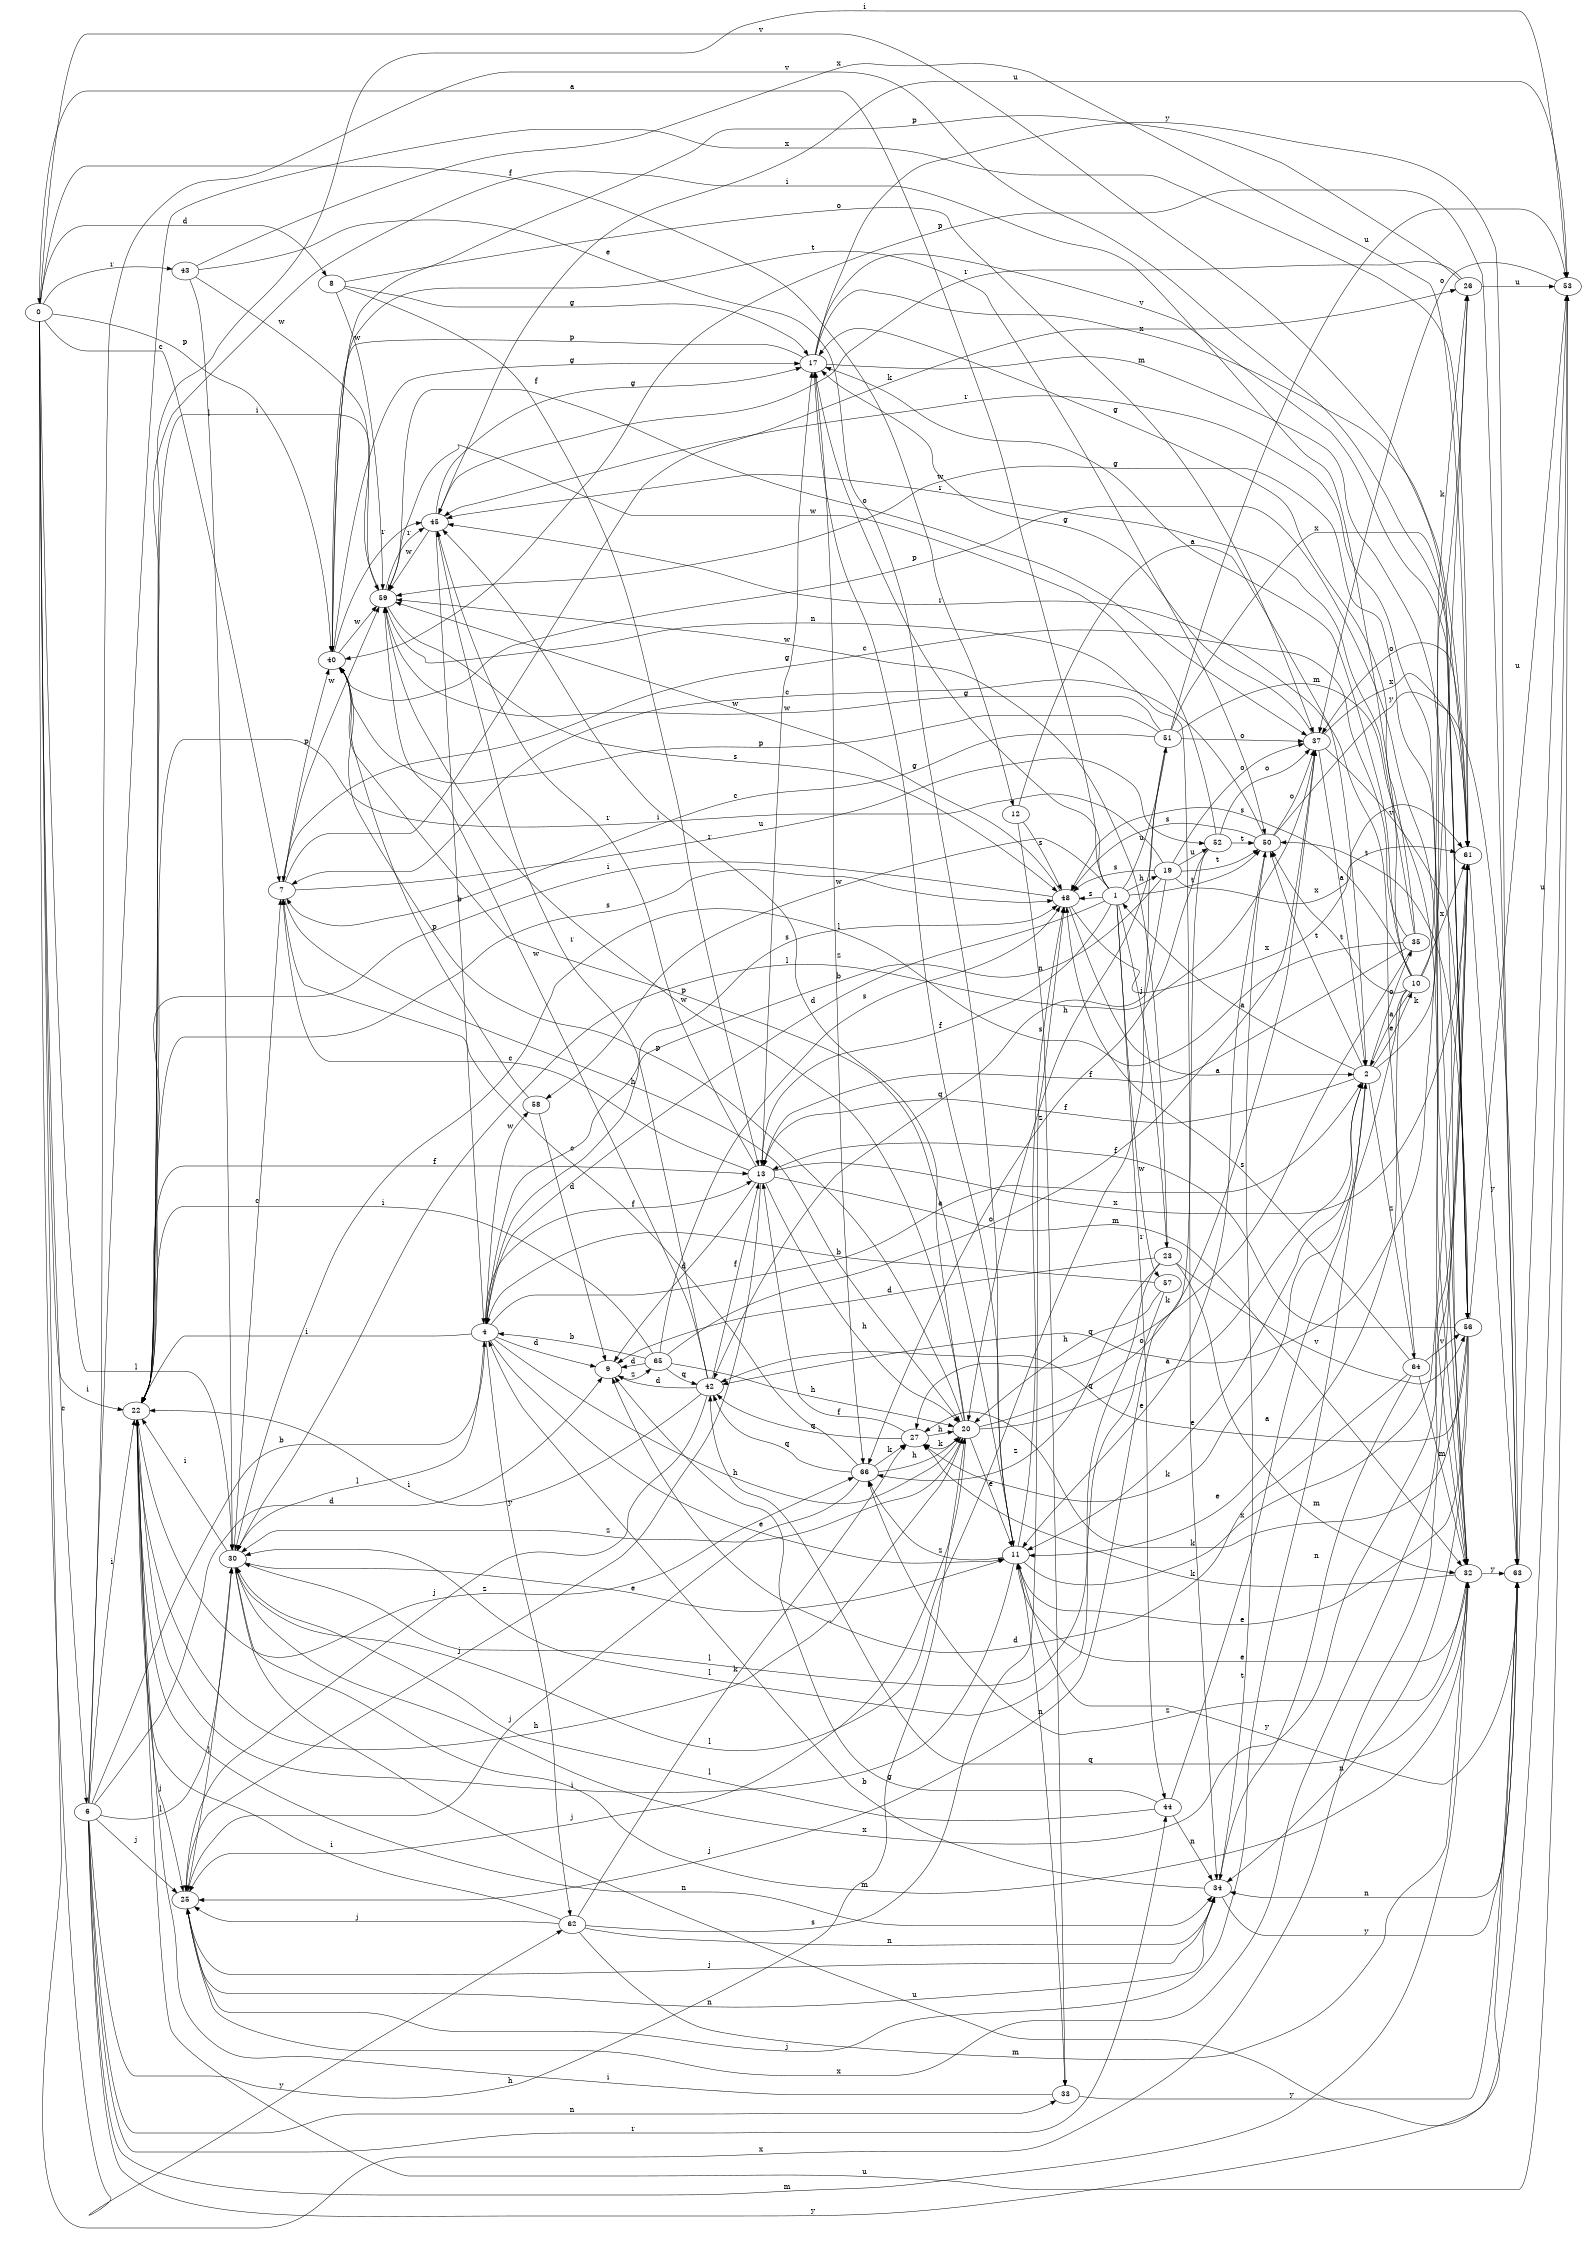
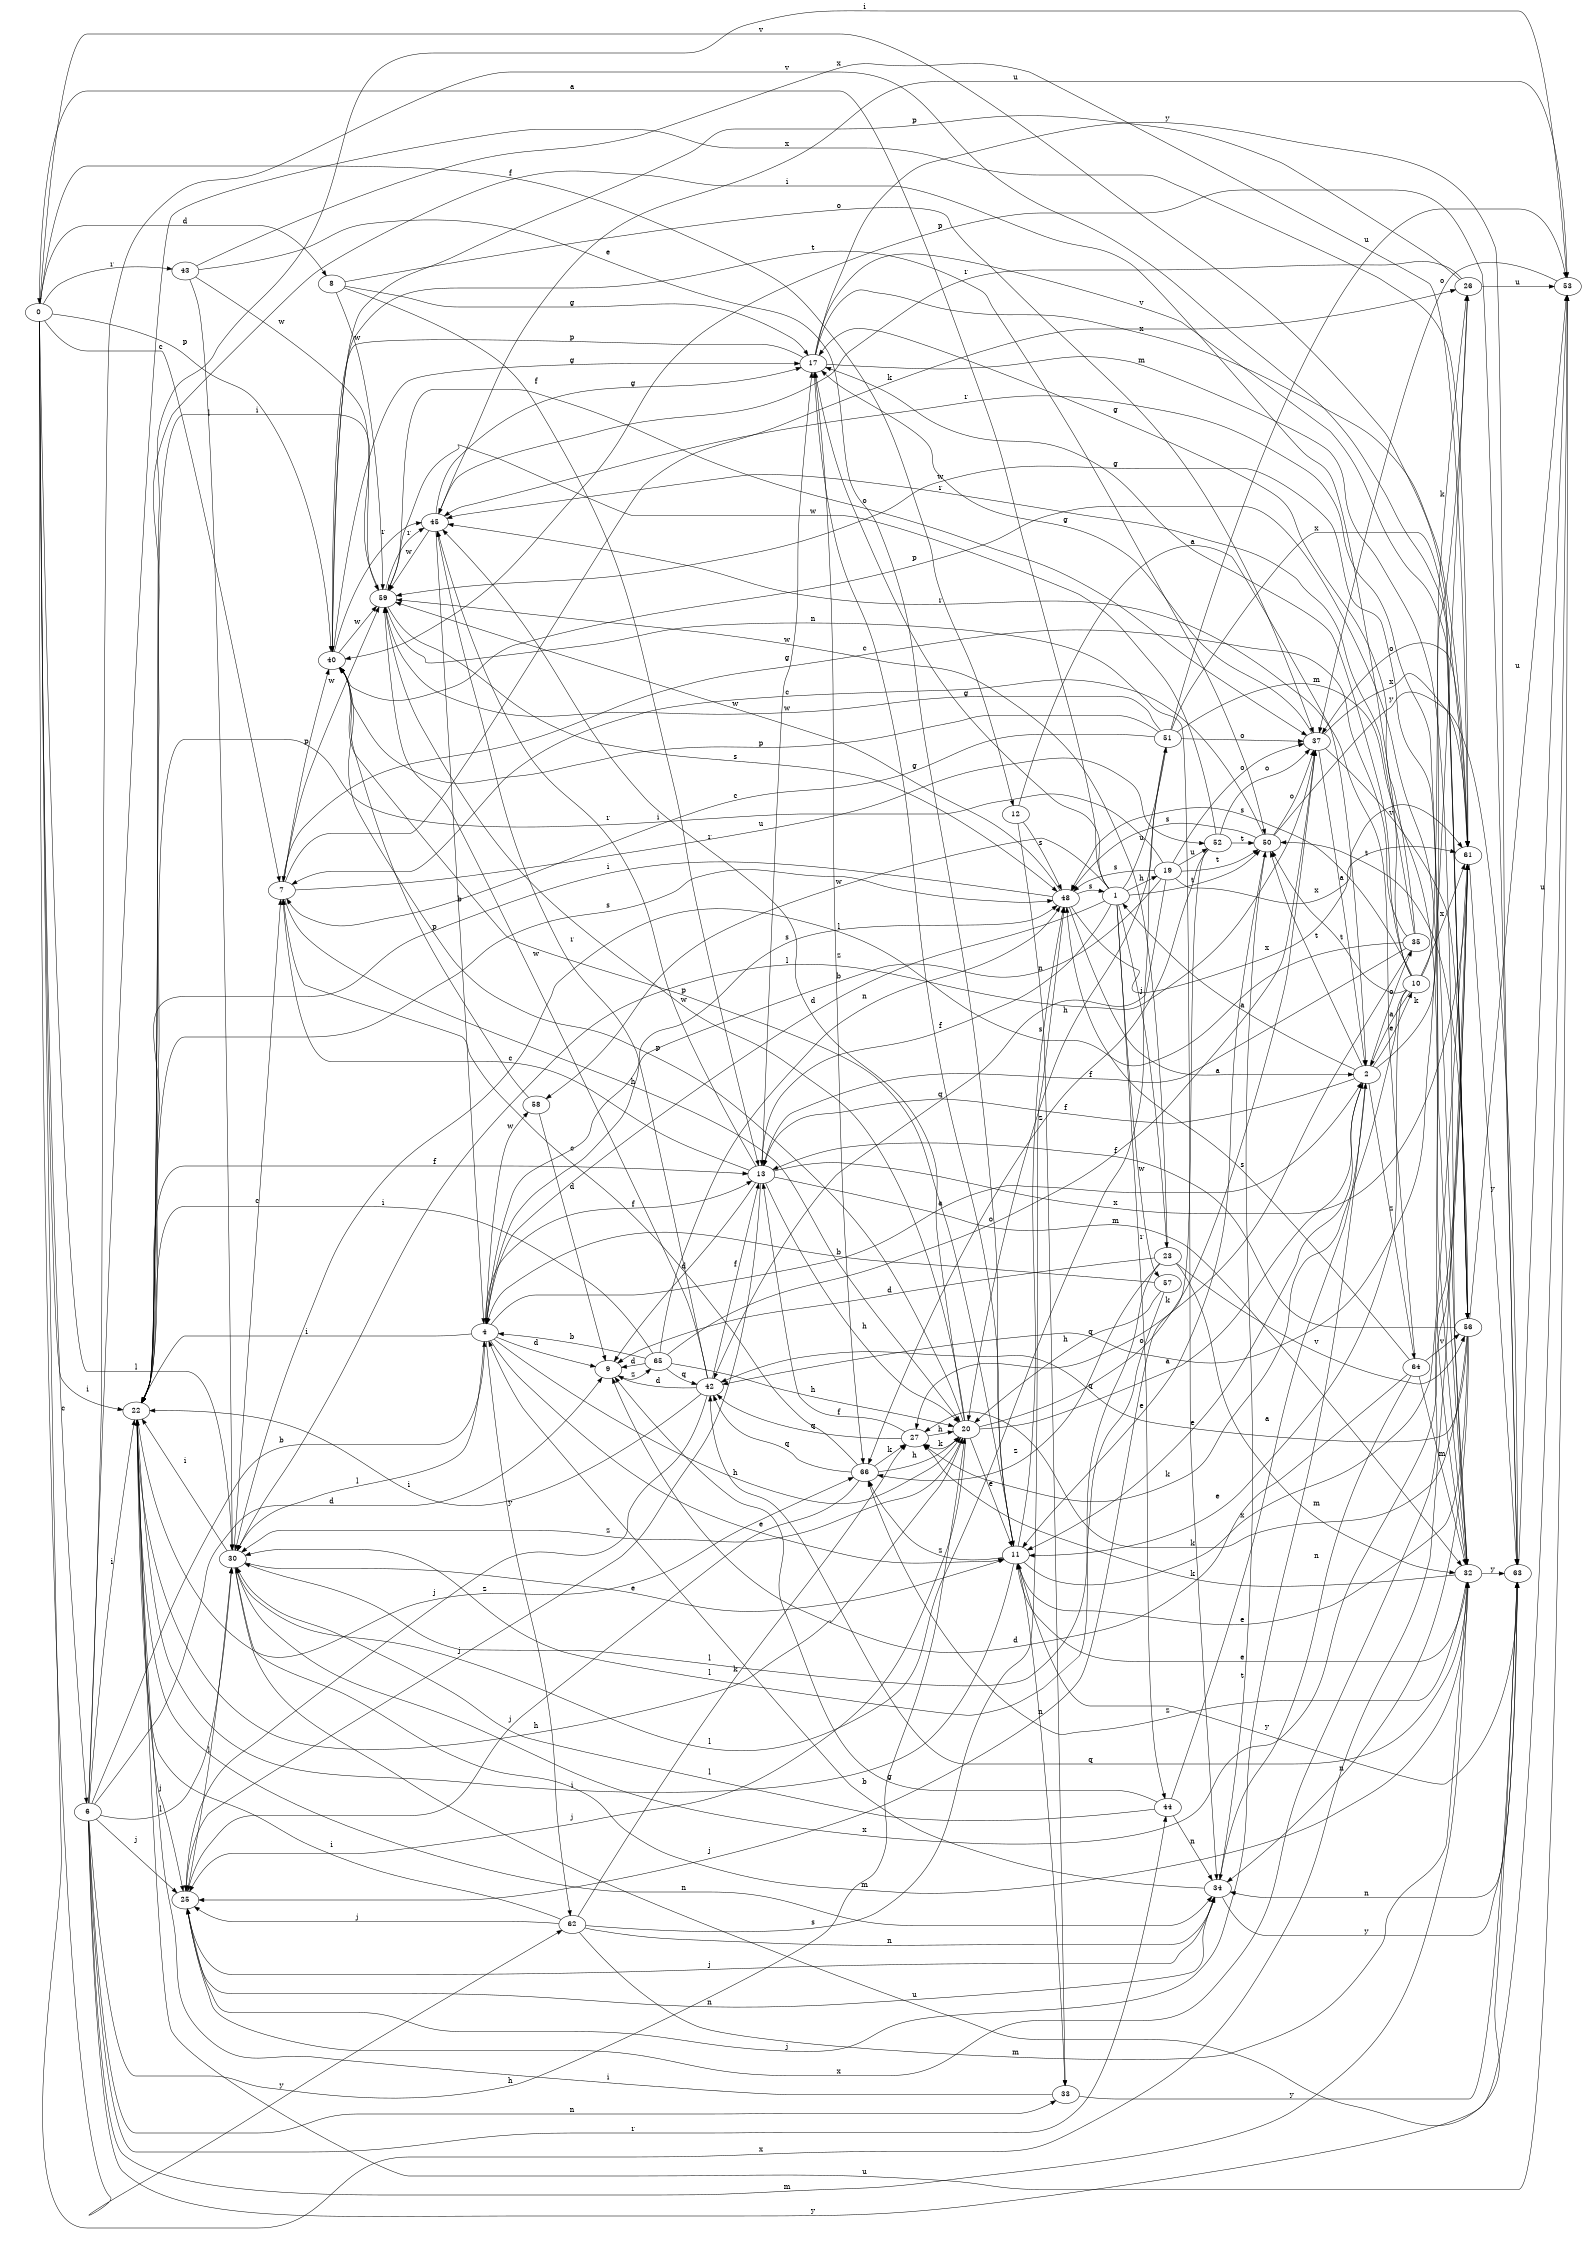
(1093, 898) -> (1088, 891)
(865, 997) -> (865, 997)
